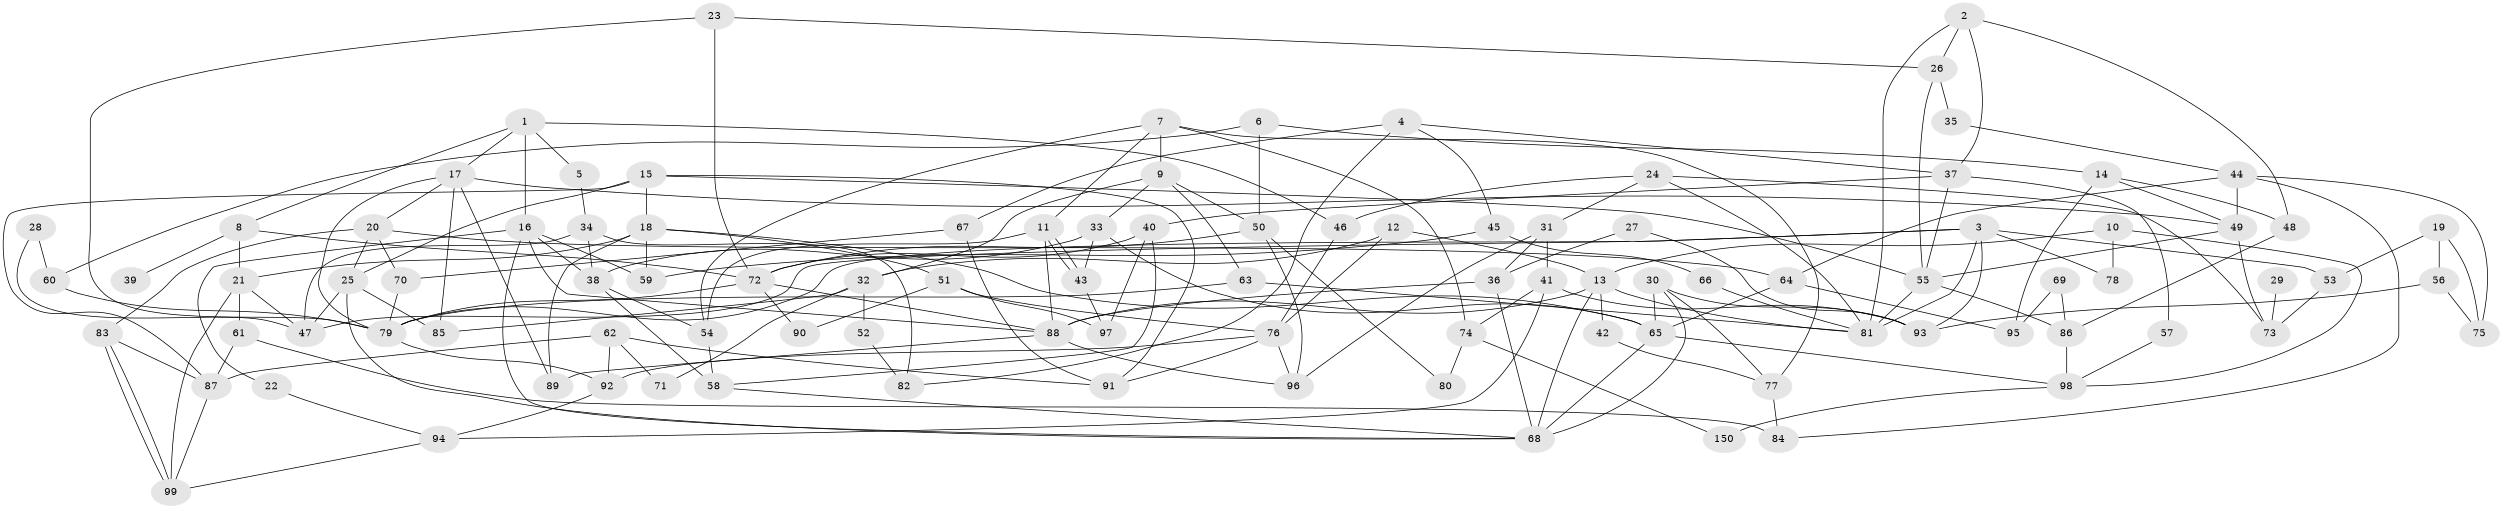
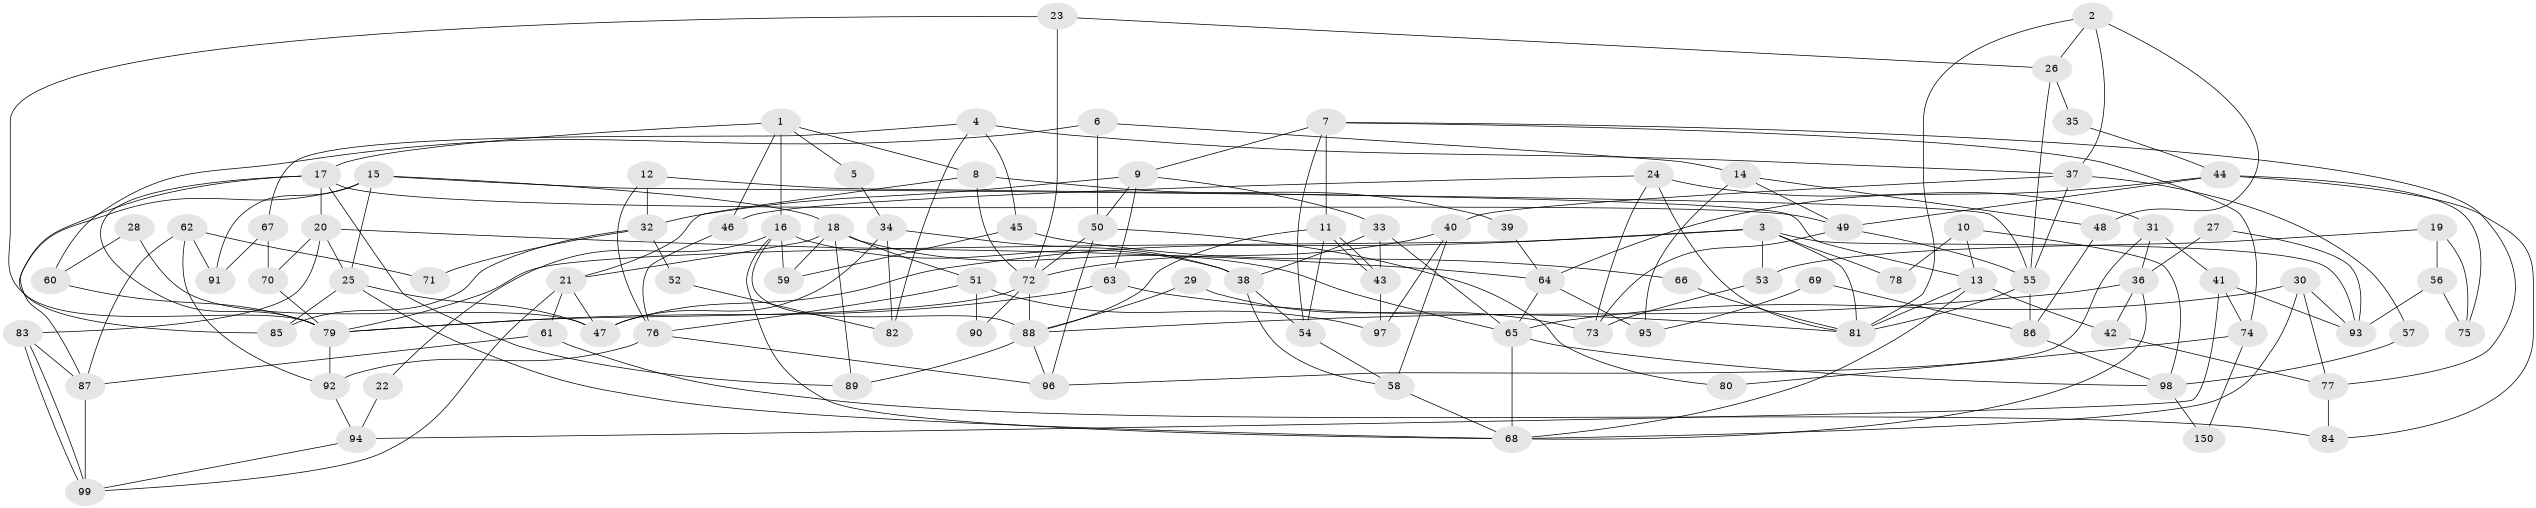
none -> (1526, 254)
(1327, 307) -> (1124, 306)
none -> (2123, 311)
(1193, 363) -> none
